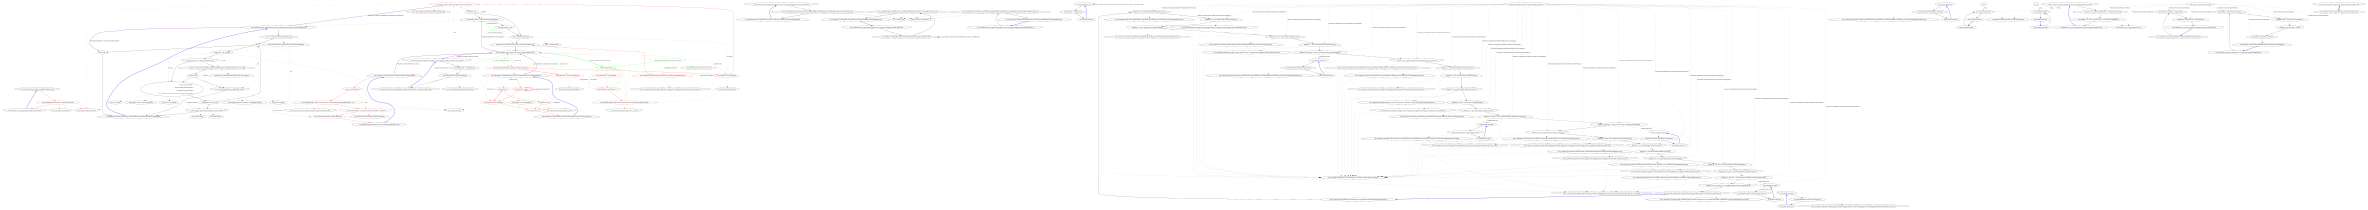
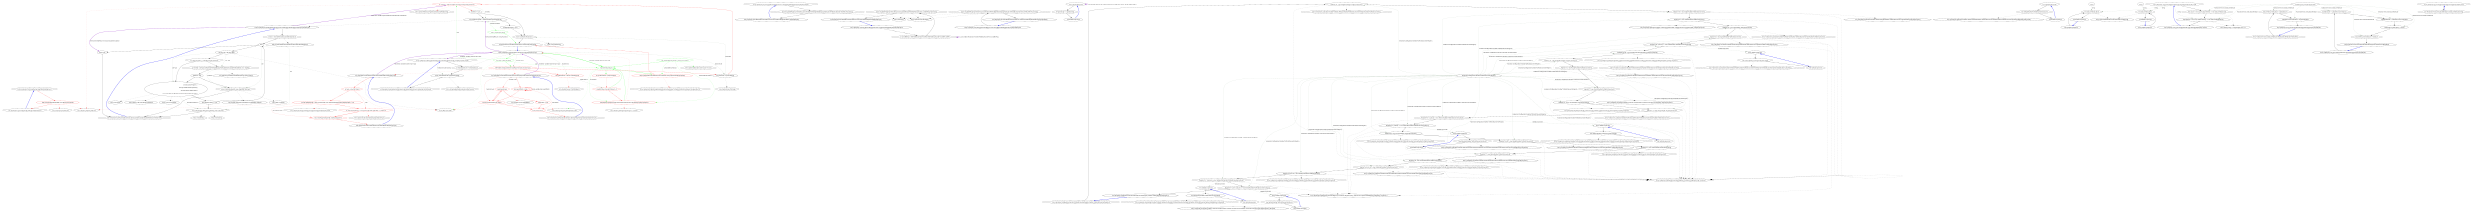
(1487, 38) -> (1528, 72)
